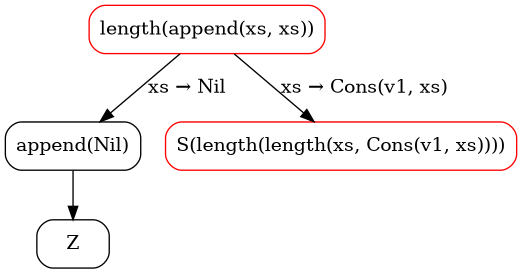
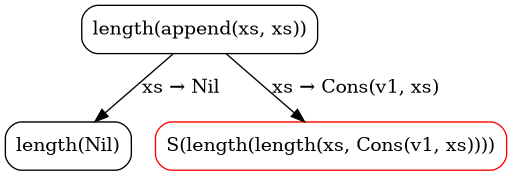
(207, 29) -> (200, 29)
(73, 146) -> (68, 146)
(73, 244) -> none
